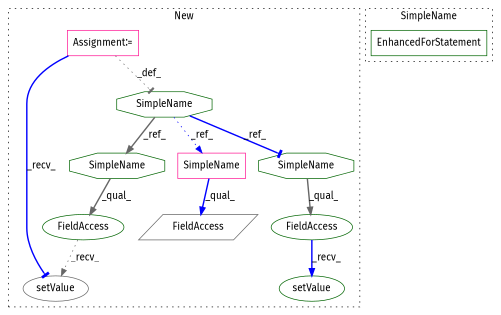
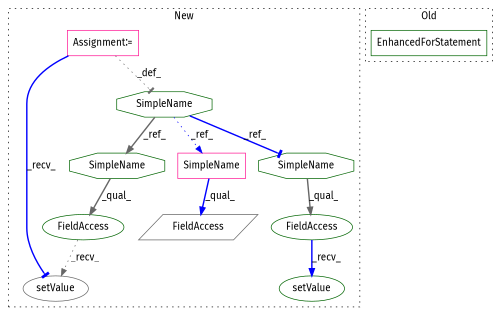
(429, 17) -> (429, 17)
